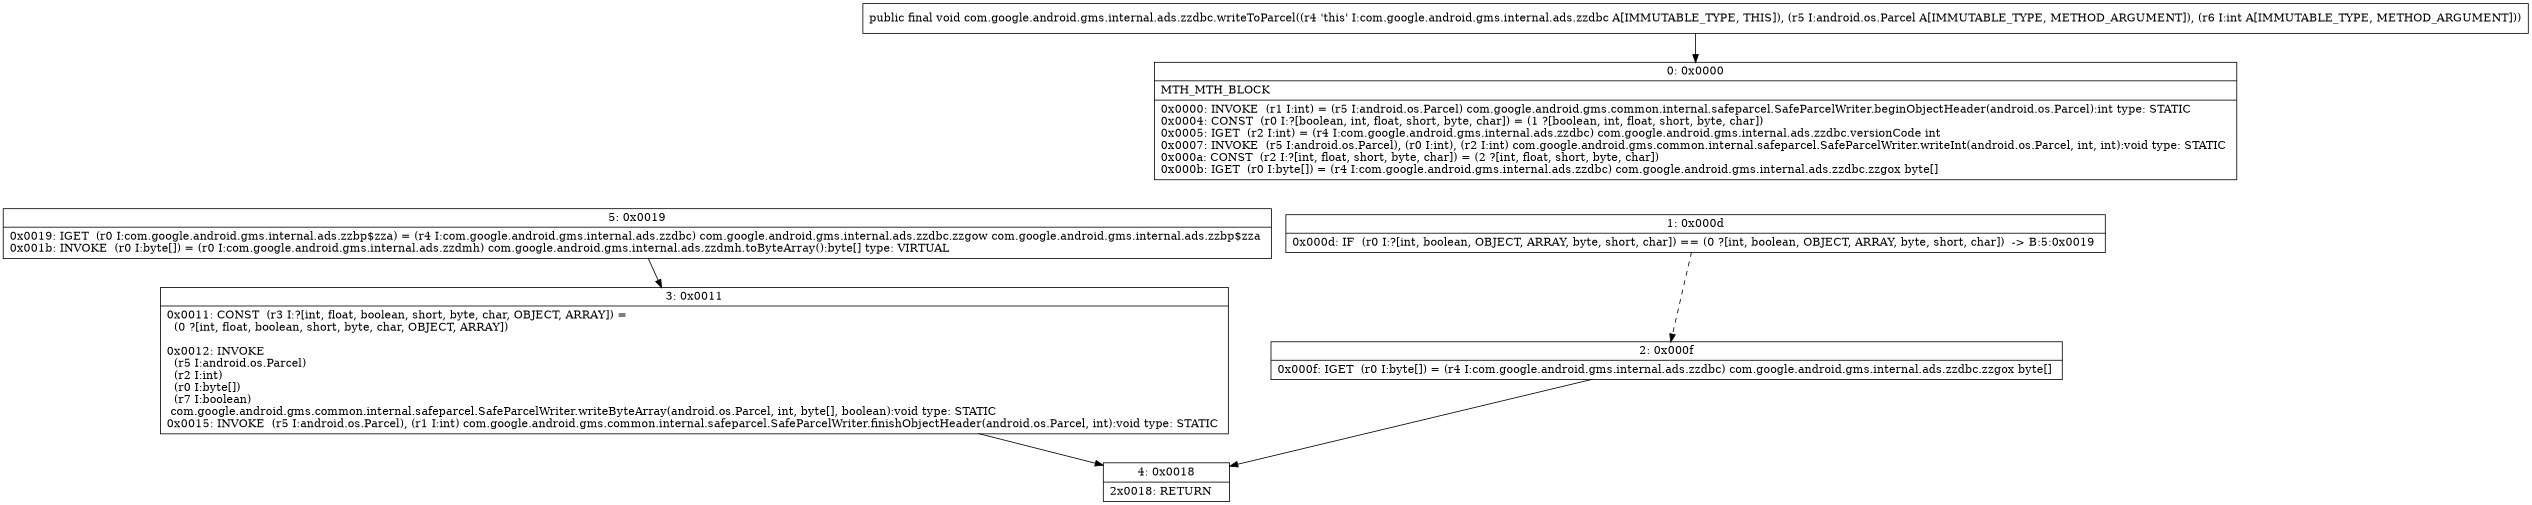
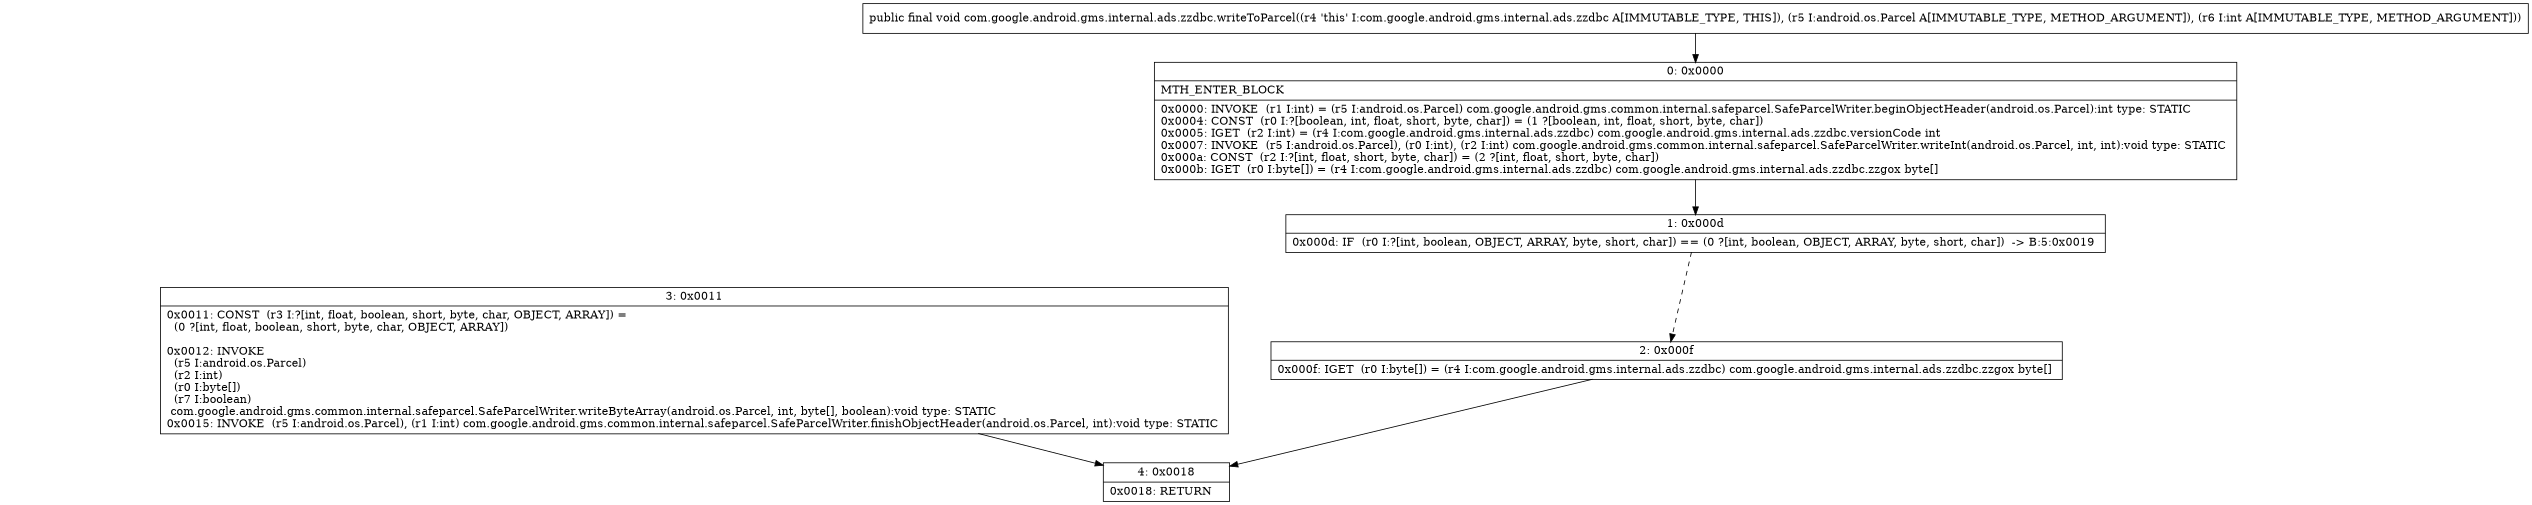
(1215, 90) -> (1223, 90)
none -> (1696, 193)
(637, 234) -> none
(1166, 491) -> (1166, 491)
